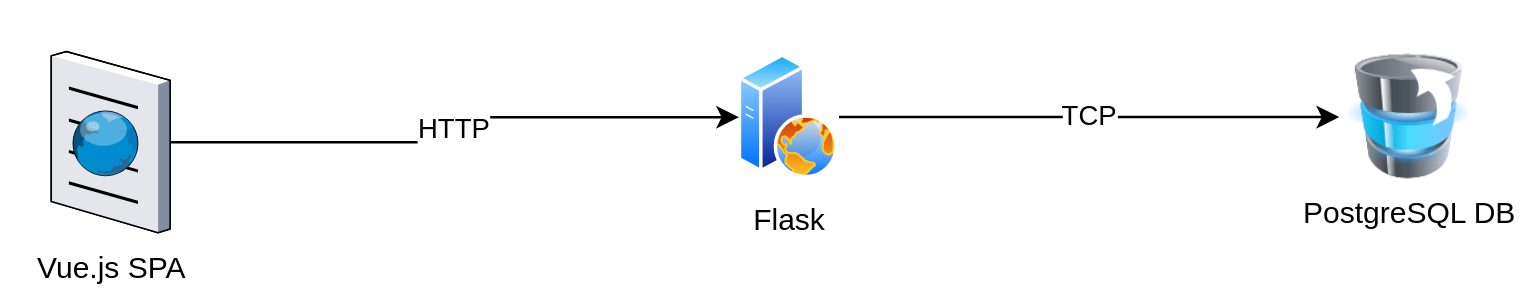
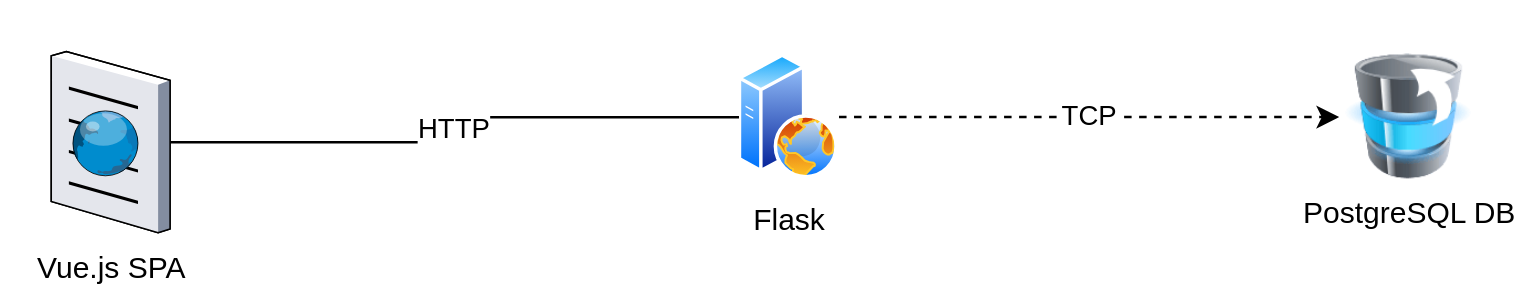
(721, 117) -> (729, 117)
(954, 117) -> (954, 117)
